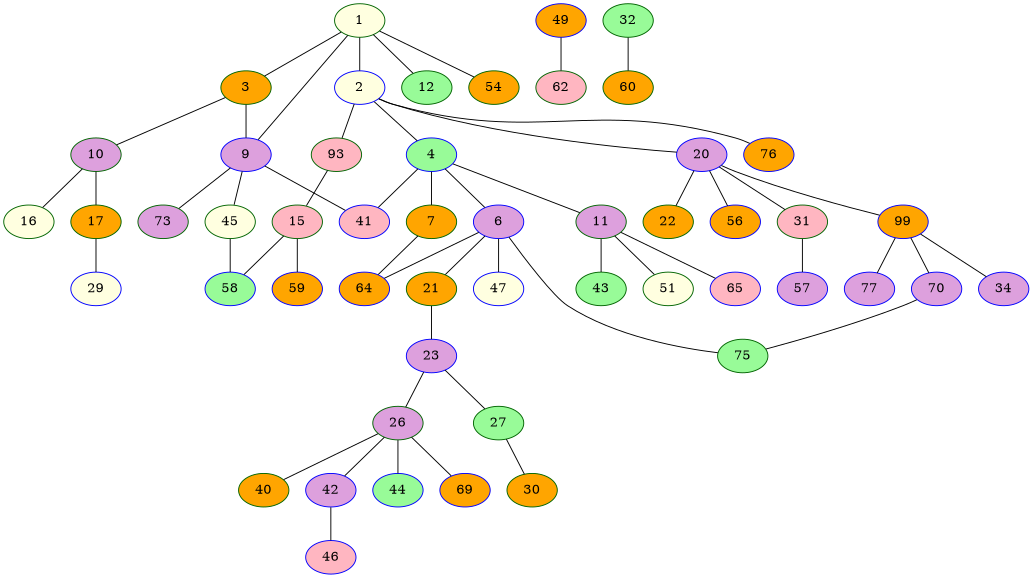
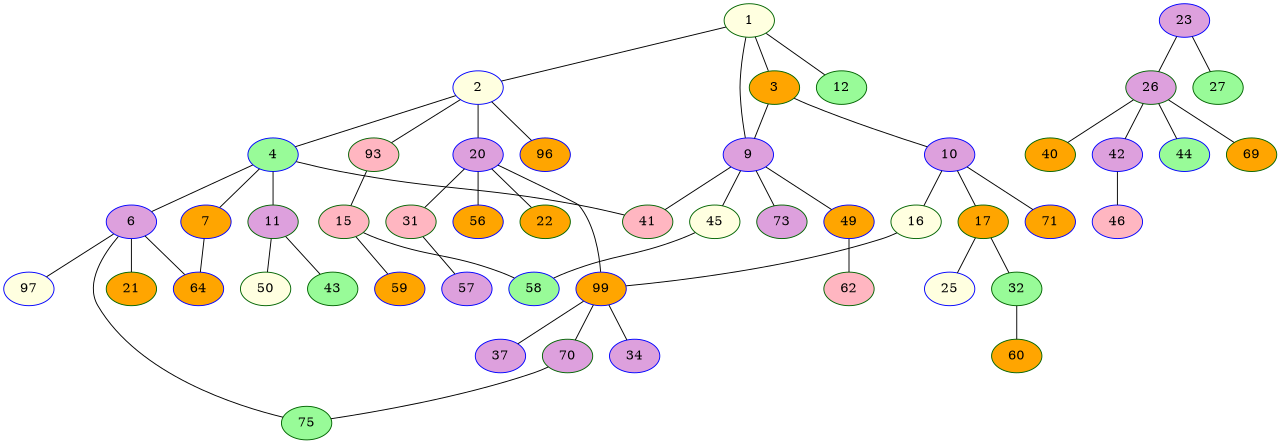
(494, 88) -> none
(96, 155) -> (950, 155)
(769, 155) -> (545, 155)
none -> (799, 188)
(364, 222) -> (648, 222)
(431, 222) -> (206, 222)
none -> (1050, 222)
none -> (1000, 255)
none -> (763, 267)
(96, 289) -> (950, 289)
(499, 289) -> (29, 289)
(668, 289) -> (266, 289)
(735, 289) -> none
(870, 289) -> (500, 356)
(937, 289) -> (568, 356)
(431, 323) -> none
(465, 490) -> (1252, 155)
(532, 490) -> none
